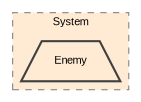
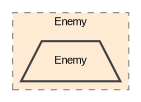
(71, 23) -> (71, 23)
